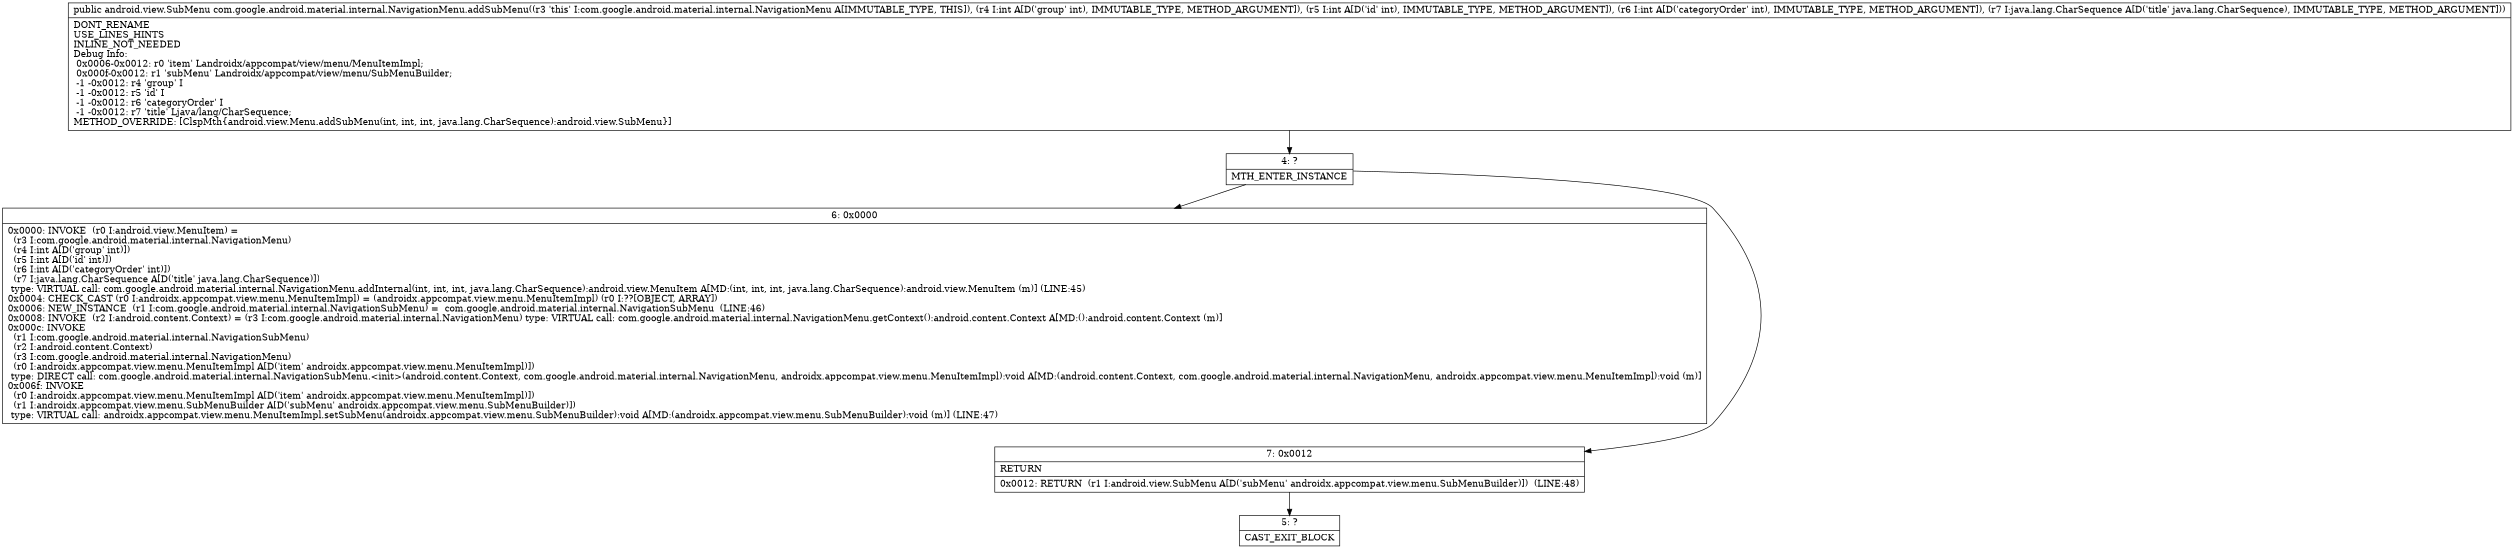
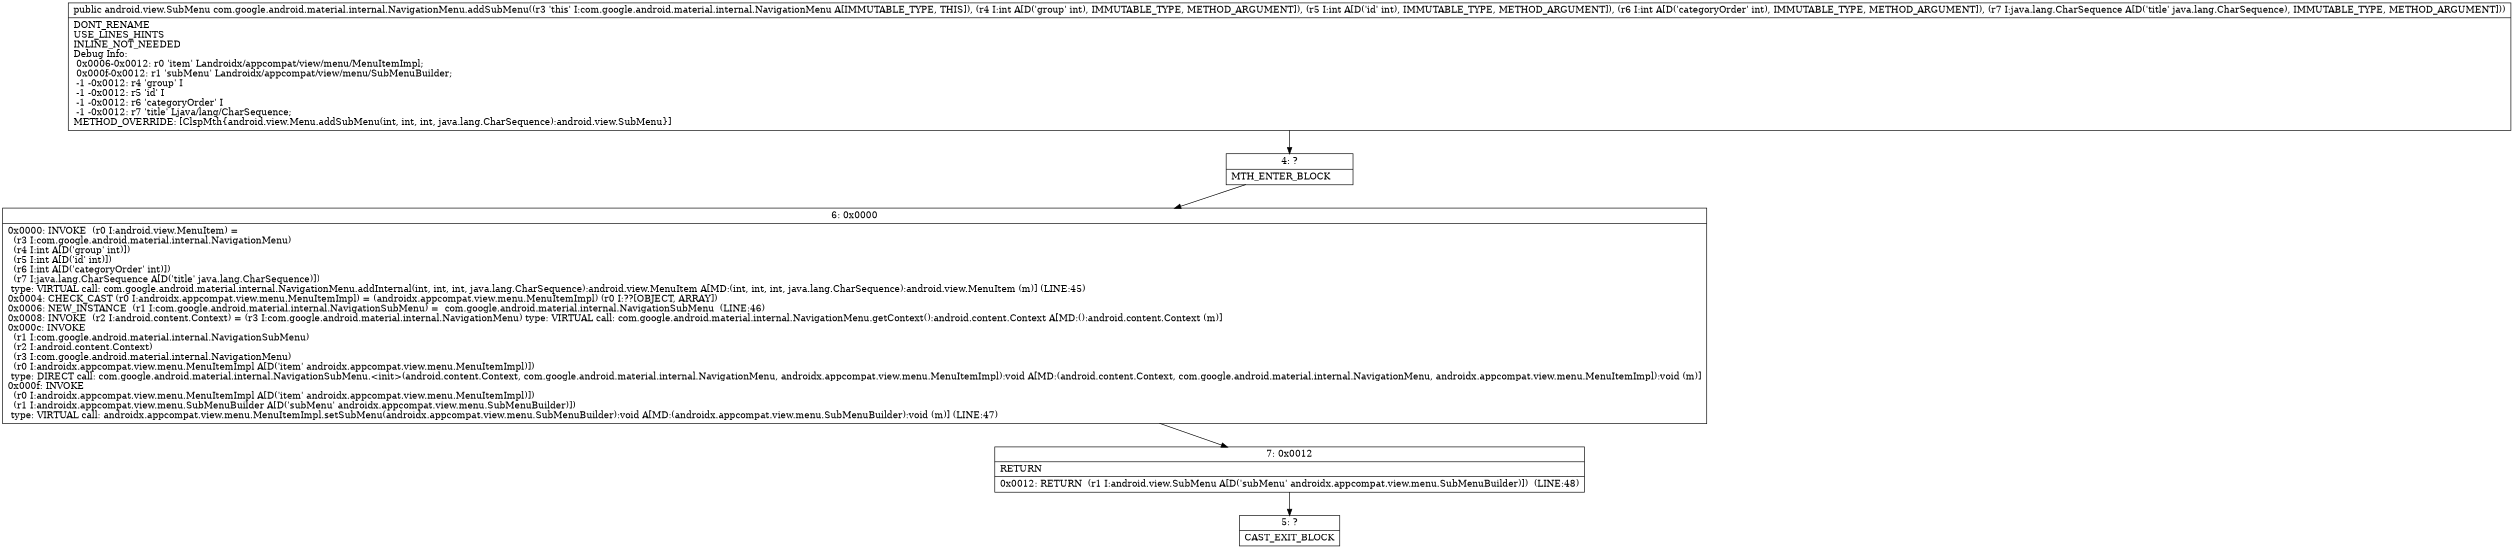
(1290, 177) -> (1281, 177)
(1714, 210) -> (1190, 434)
(49, 386) -> (49, 386)
